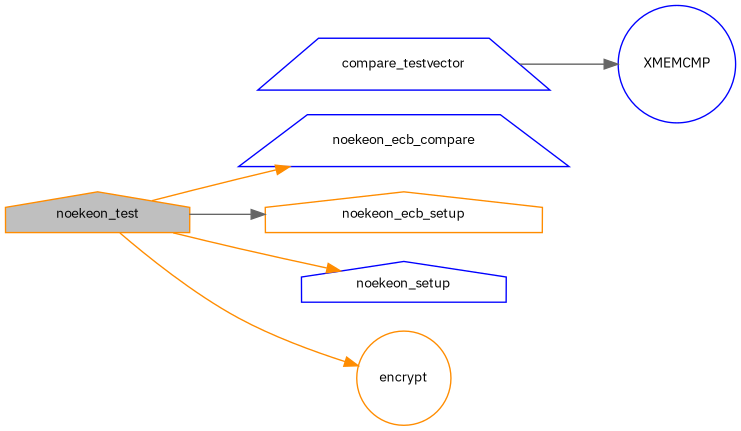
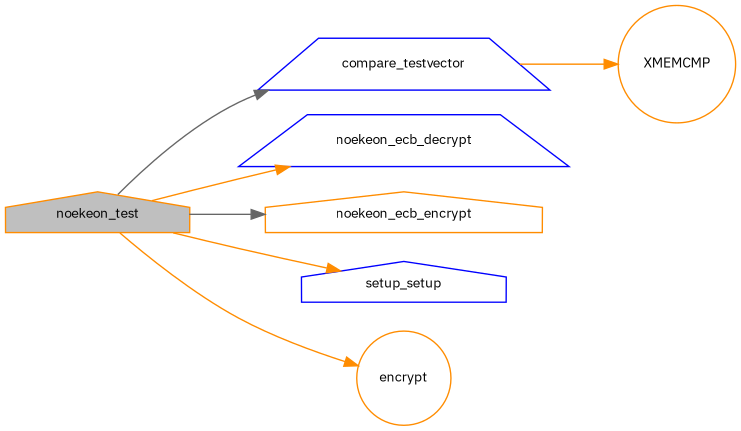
(562, 64) -> (562, 64)
(677, 64) -> (677, 64)
none -> (182, 138)
(404, 141) -> (404, 141)
(404, 214) -> (404, 214)
(404, 284) -> (404, 284)
